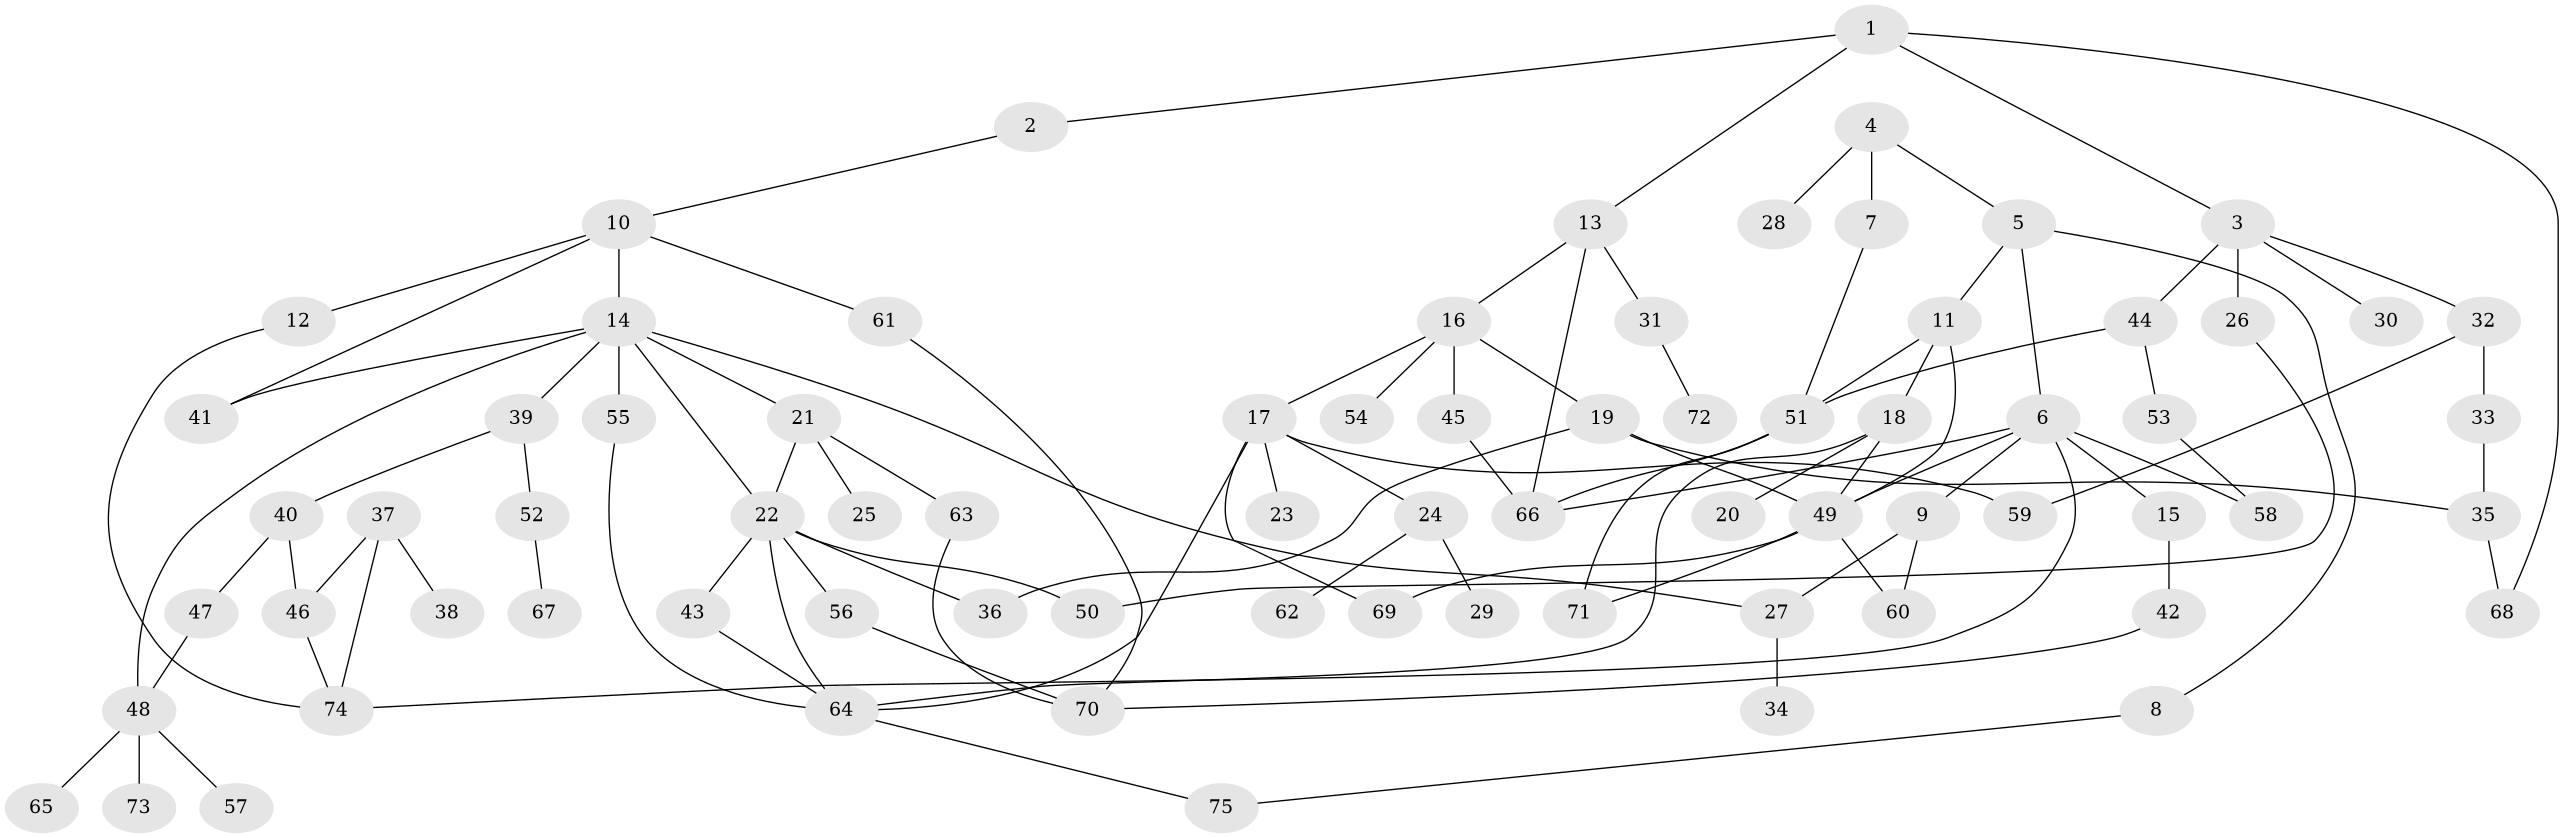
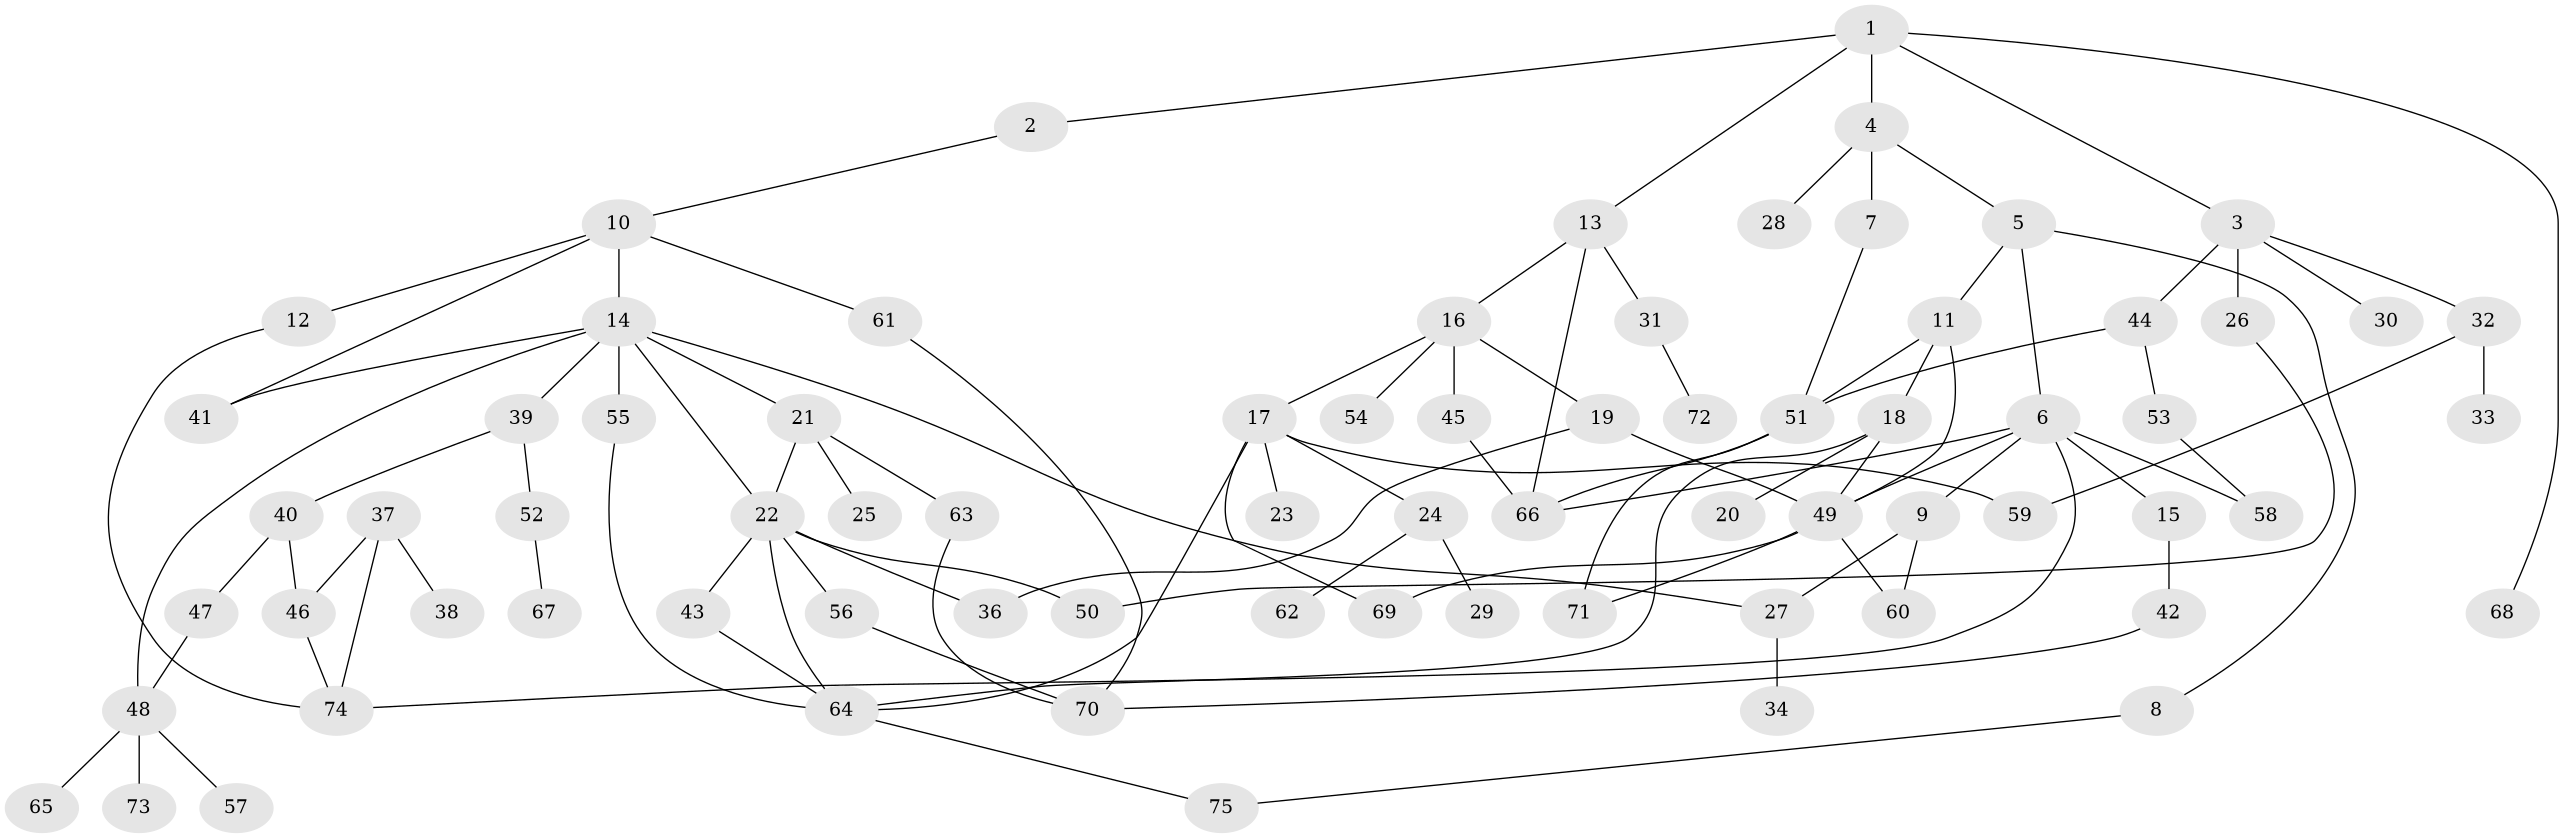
none -> (1872, 79)
(2484, 516) -> none
